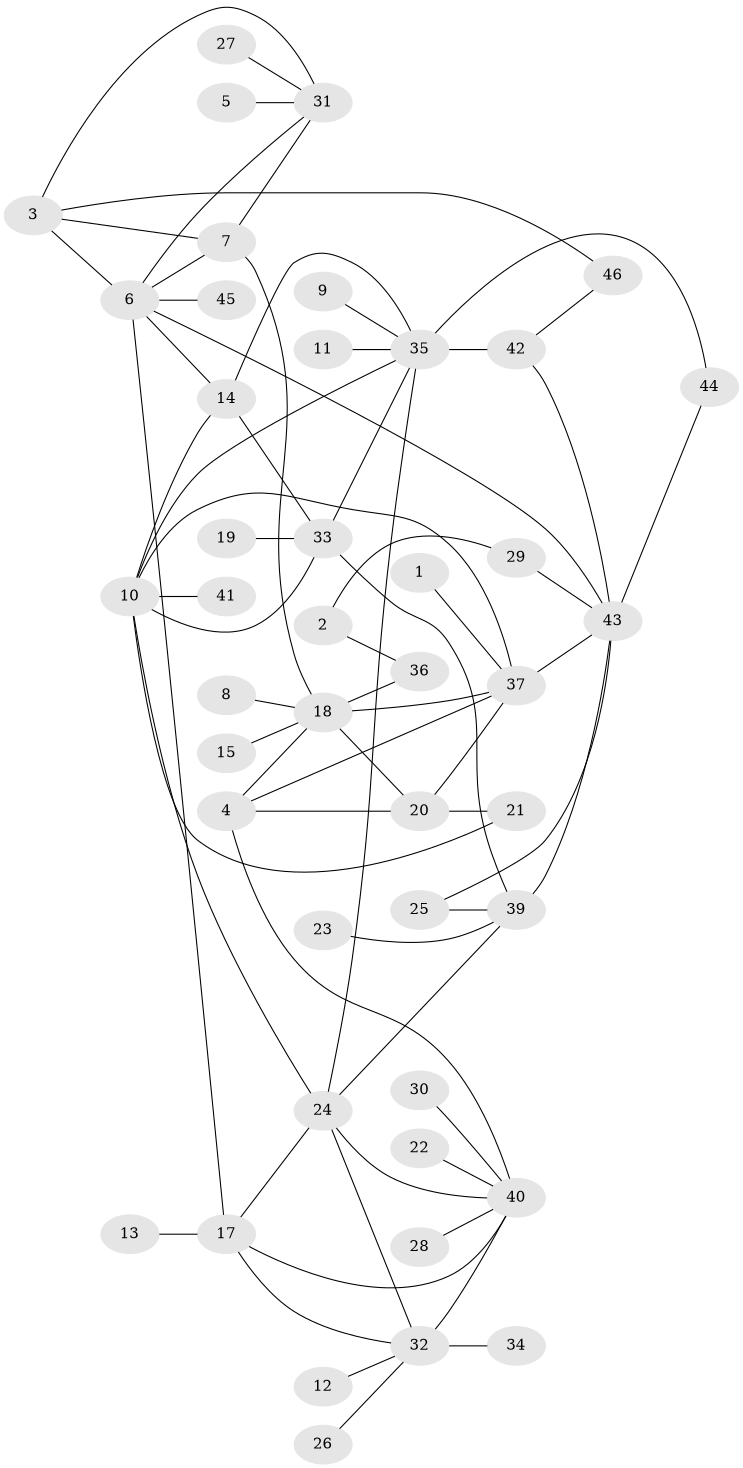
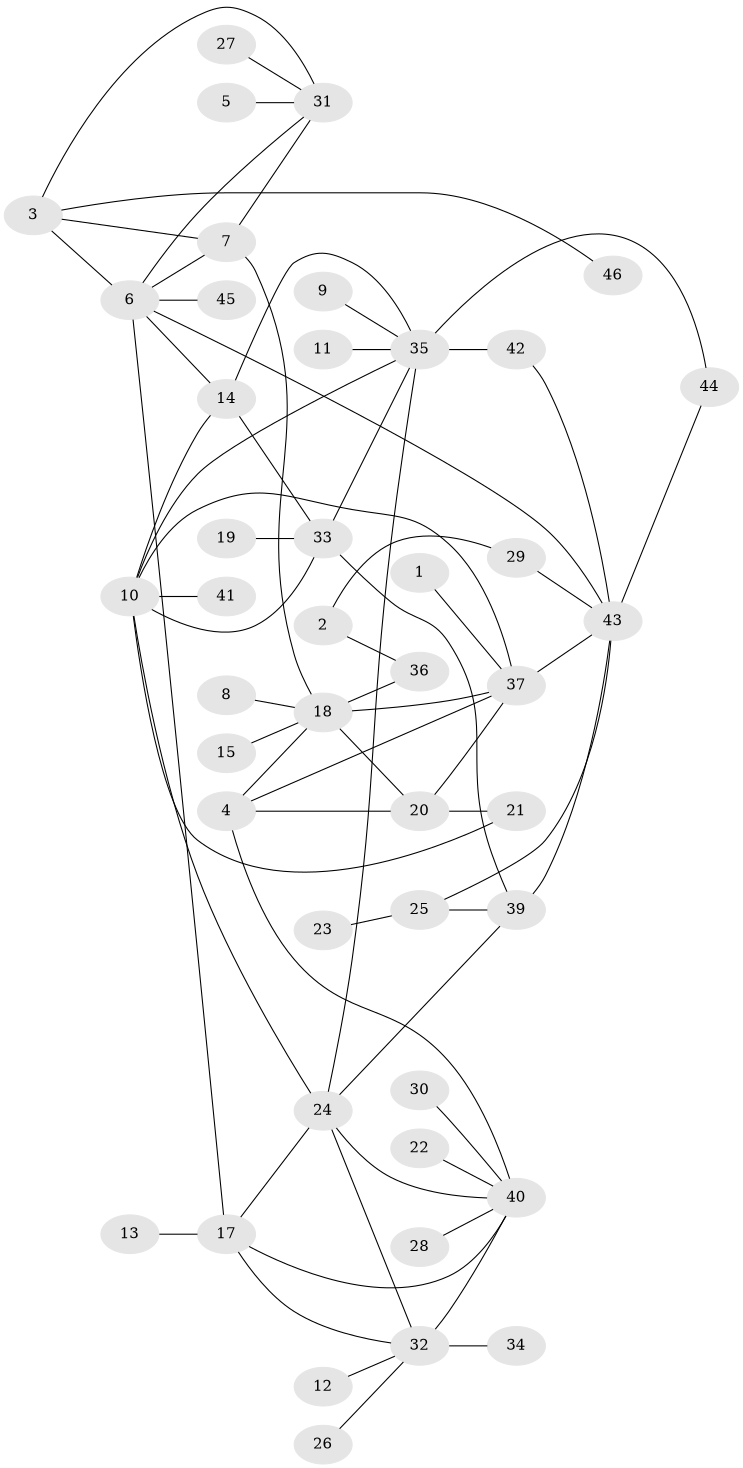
(565, 313) -> none
(424, 942) -> (371, 920)
